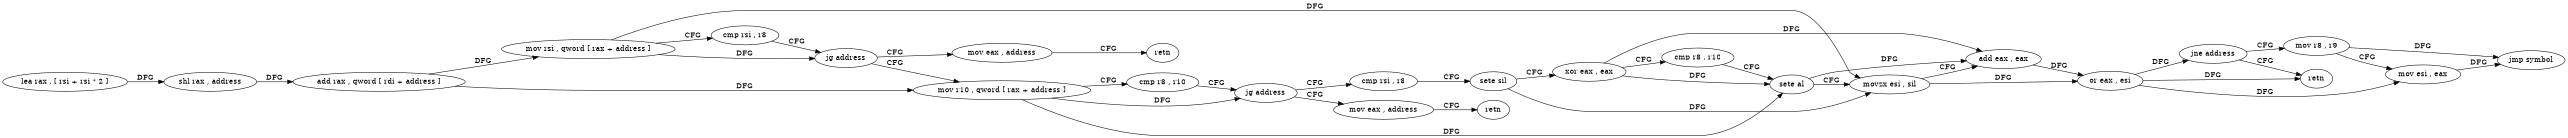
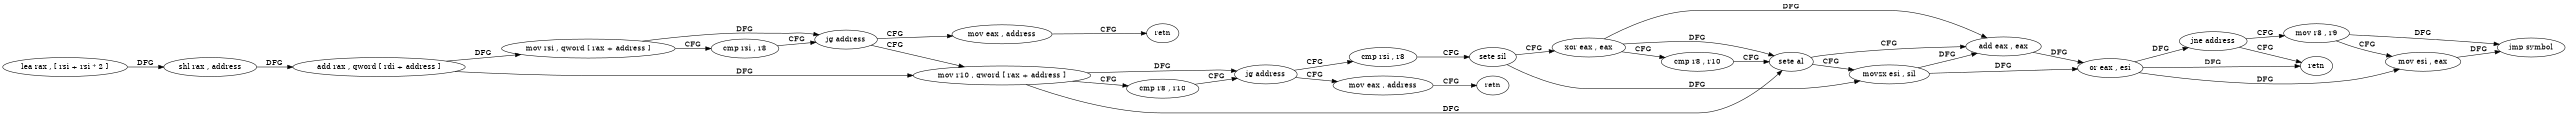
(1247, 11) -> none
(1890, 59) -> (1889, 44)
(1948, 67) -> (1948, 55)
